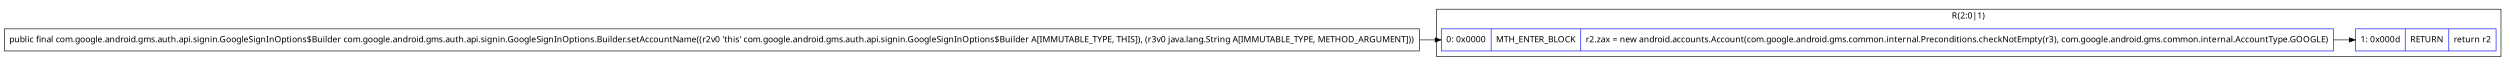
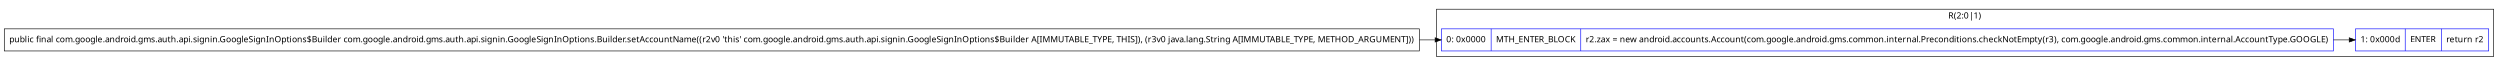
(2427, 40) -> (2423, 40)
